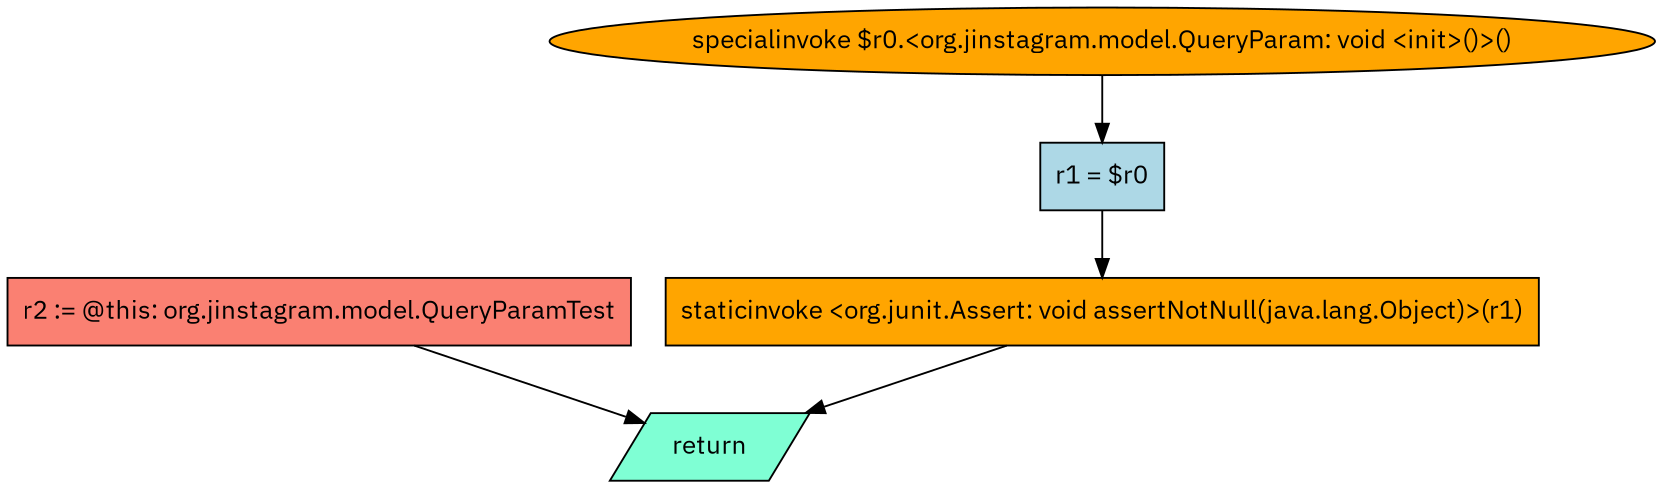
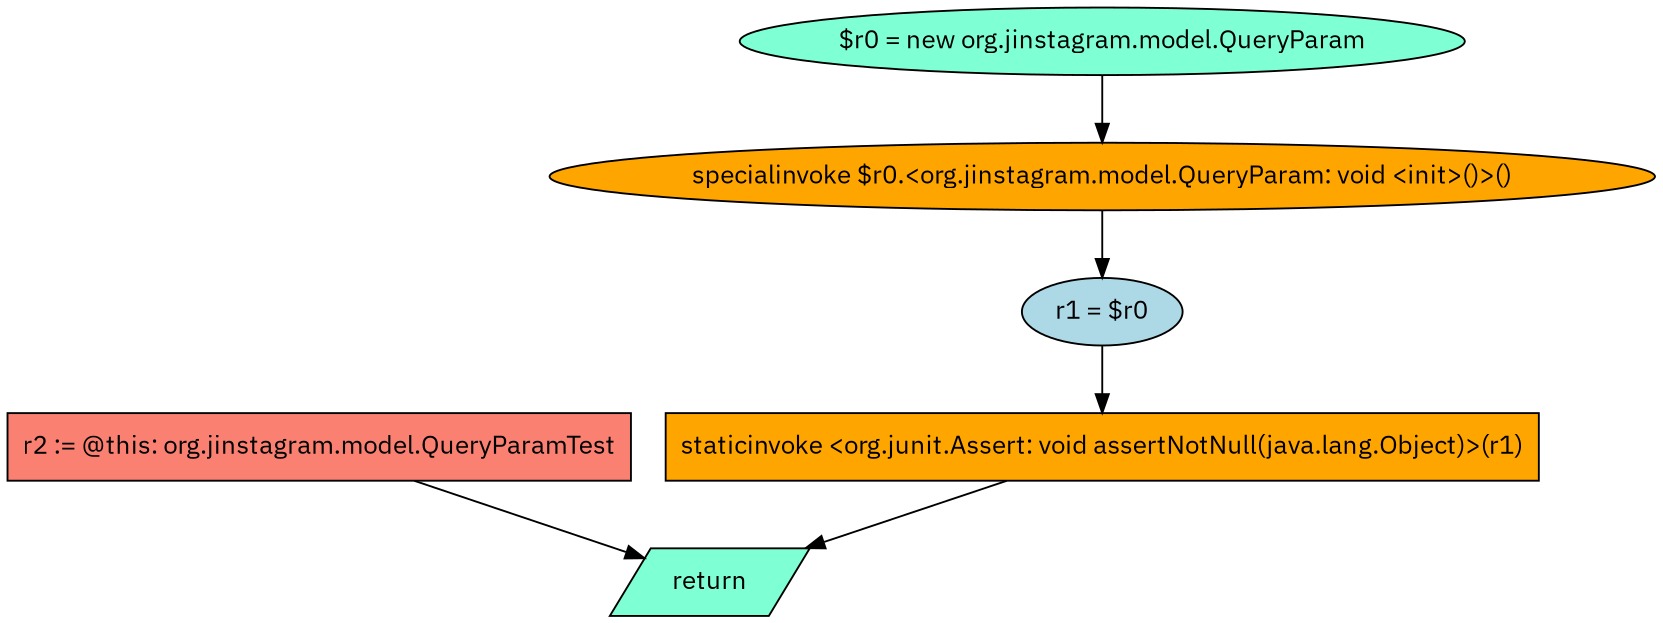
none -> (1102, 41)
(1102, 177) -> (1102, 312)
